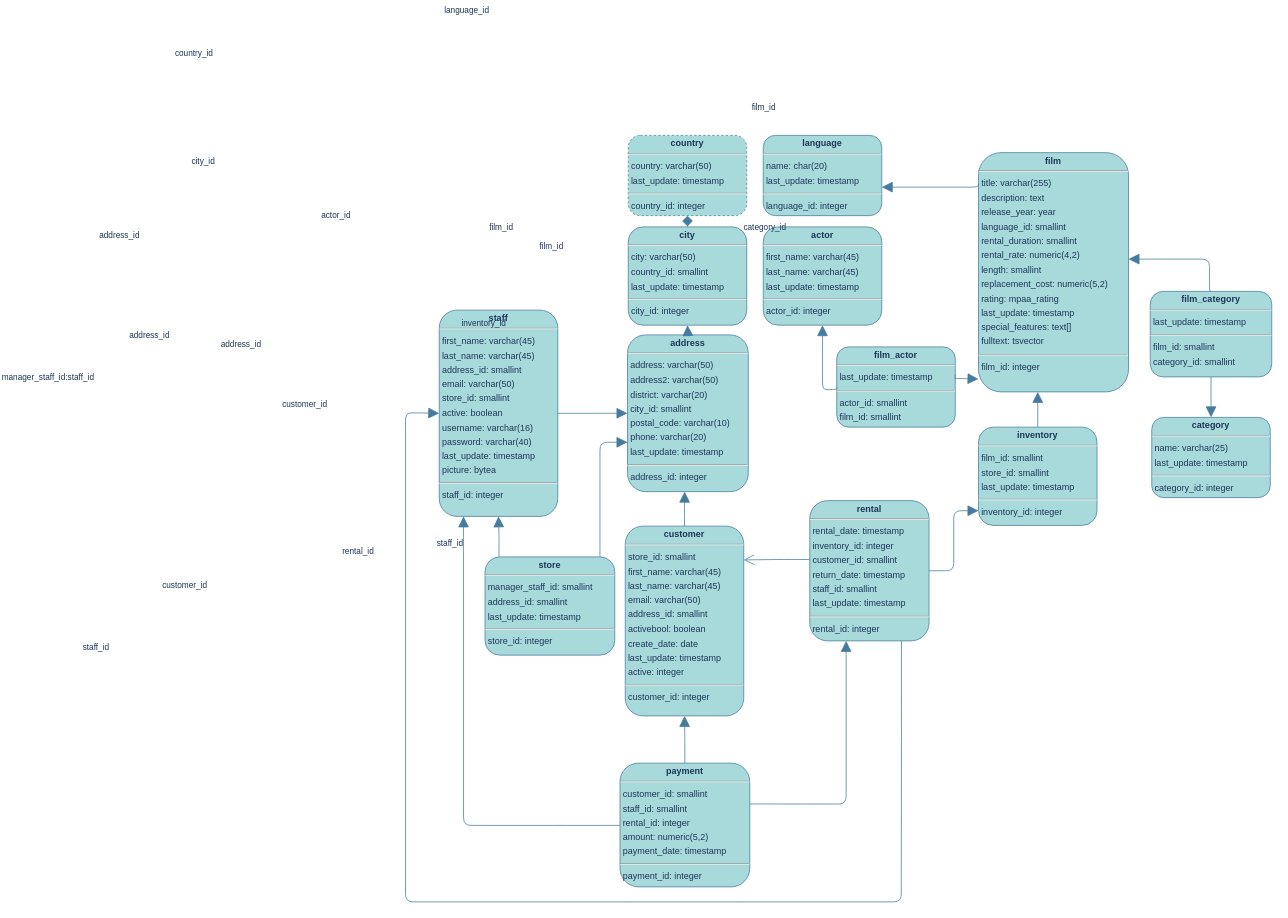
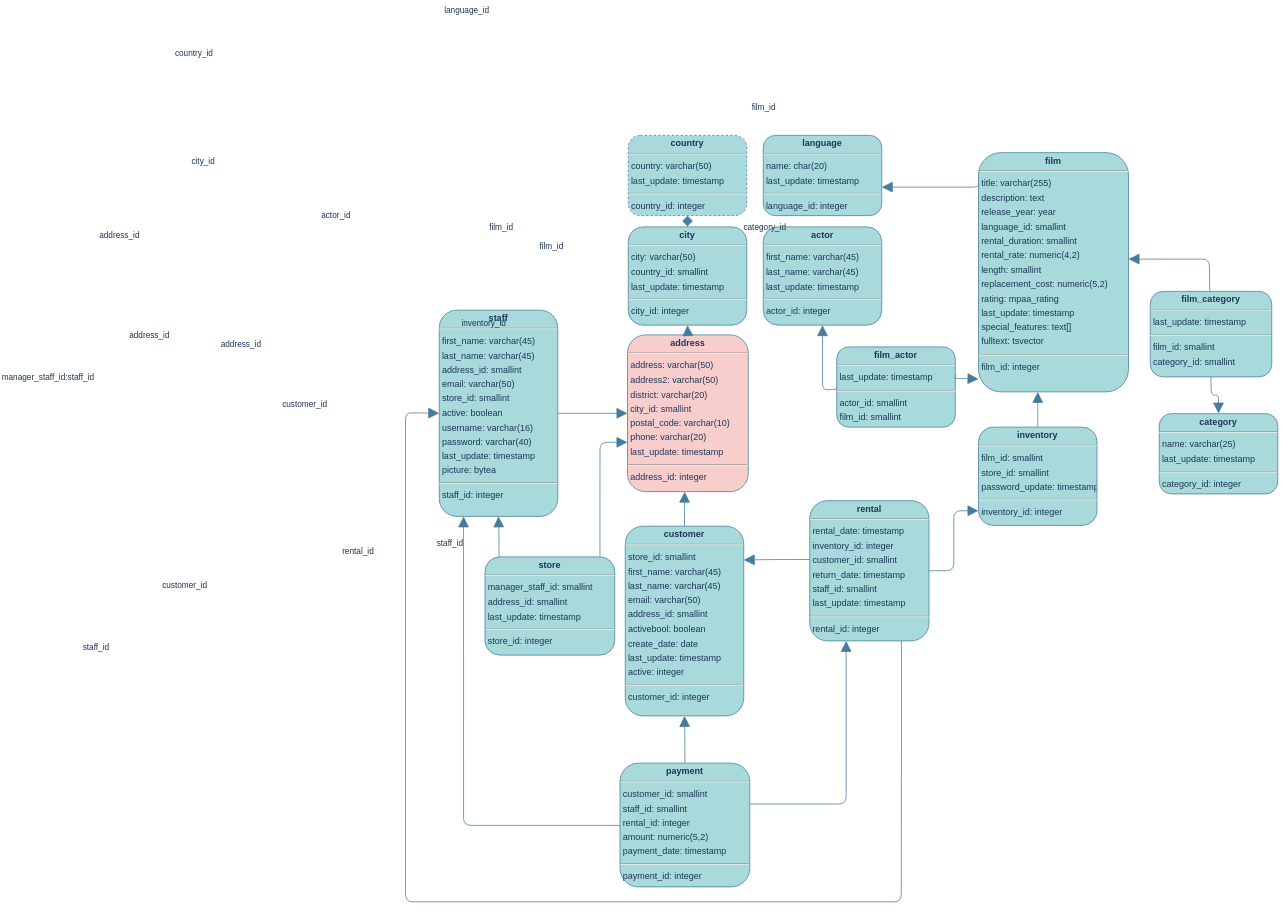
(688, 413) -> (688, 413)
(1029, 454) -> (1040, 454)
(1211, 458) -> (1218, 454)
(750, 560) -> (755, 560)
